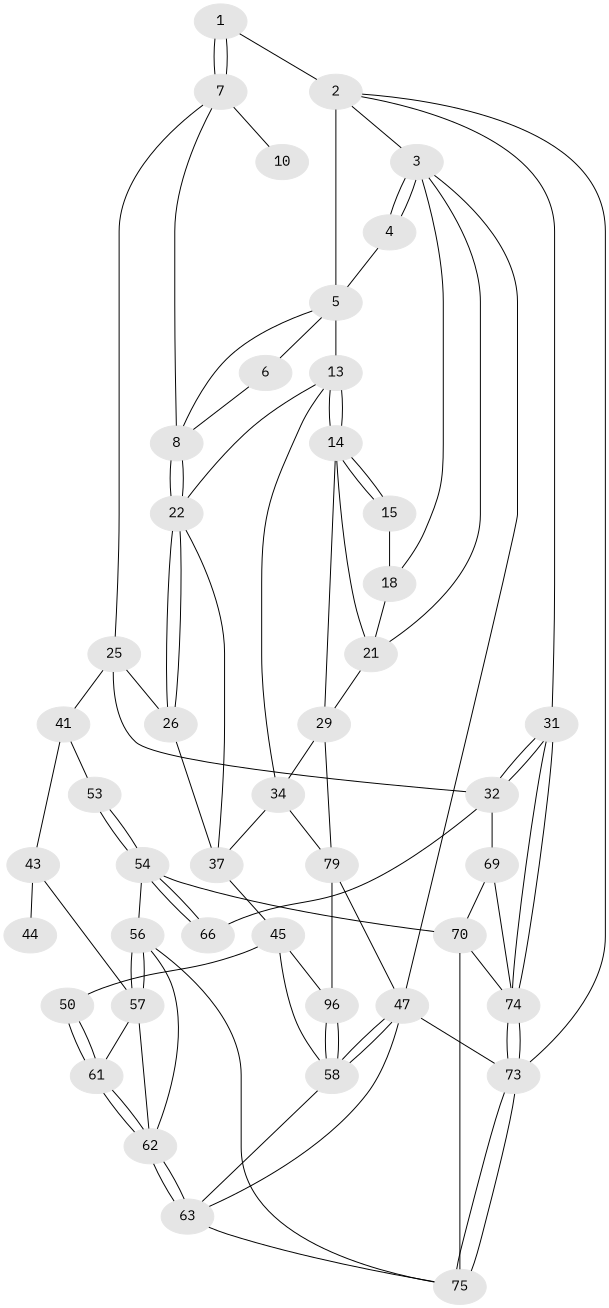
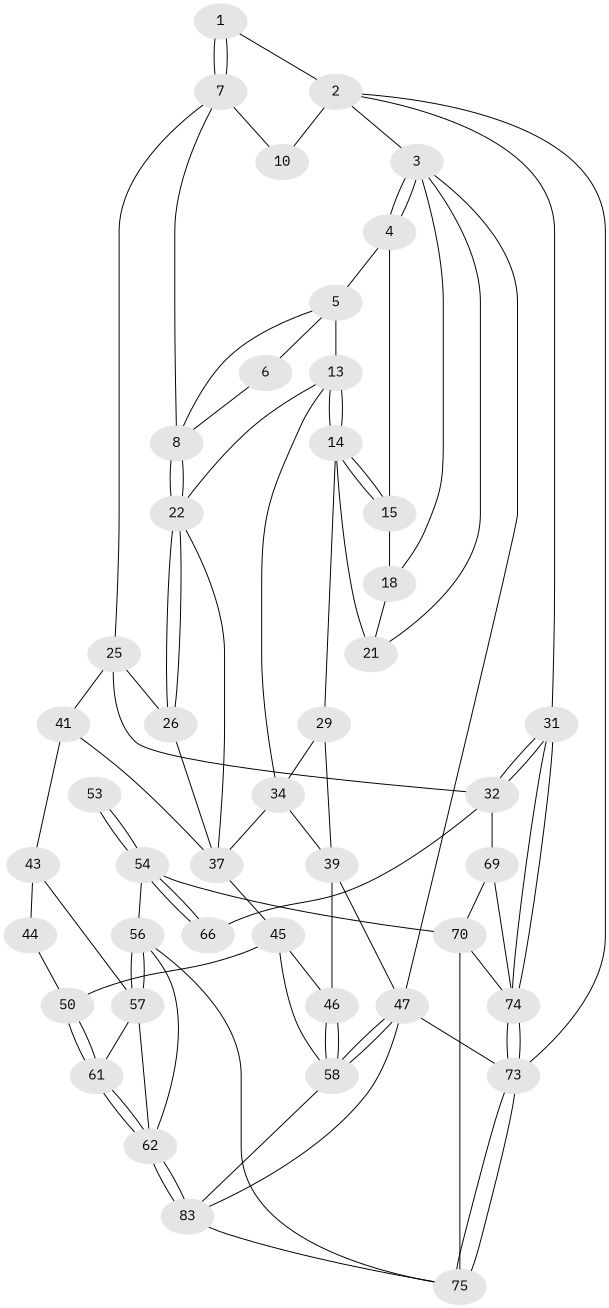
(336, 197) -> (309, 127)
none -> (390, 373)
(348, 689) -> none
(79, 760) -> (145, 791)
(332, 865) -> (332, 865)
none -> (49, 971)
(332, 1006) -> (332, 1006)
(187, 1217) -> (187, 1217)
